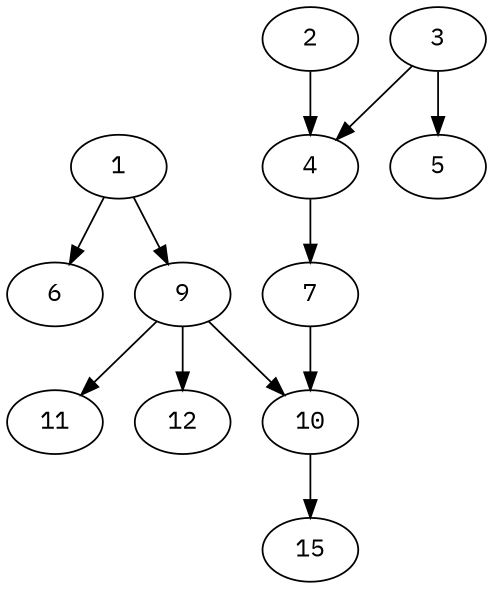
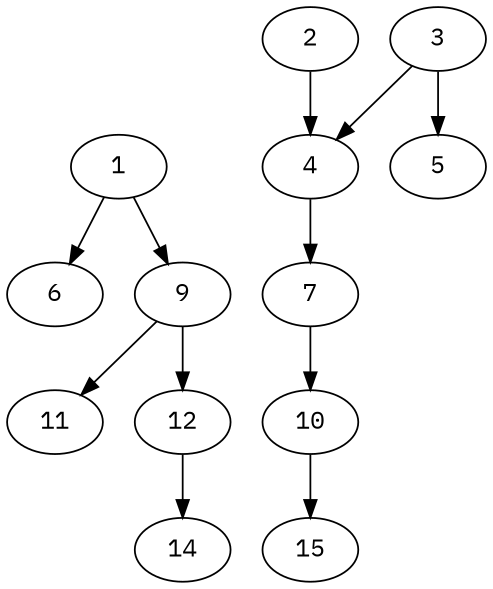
(240, 352) -> none
none -> (183, 550)
